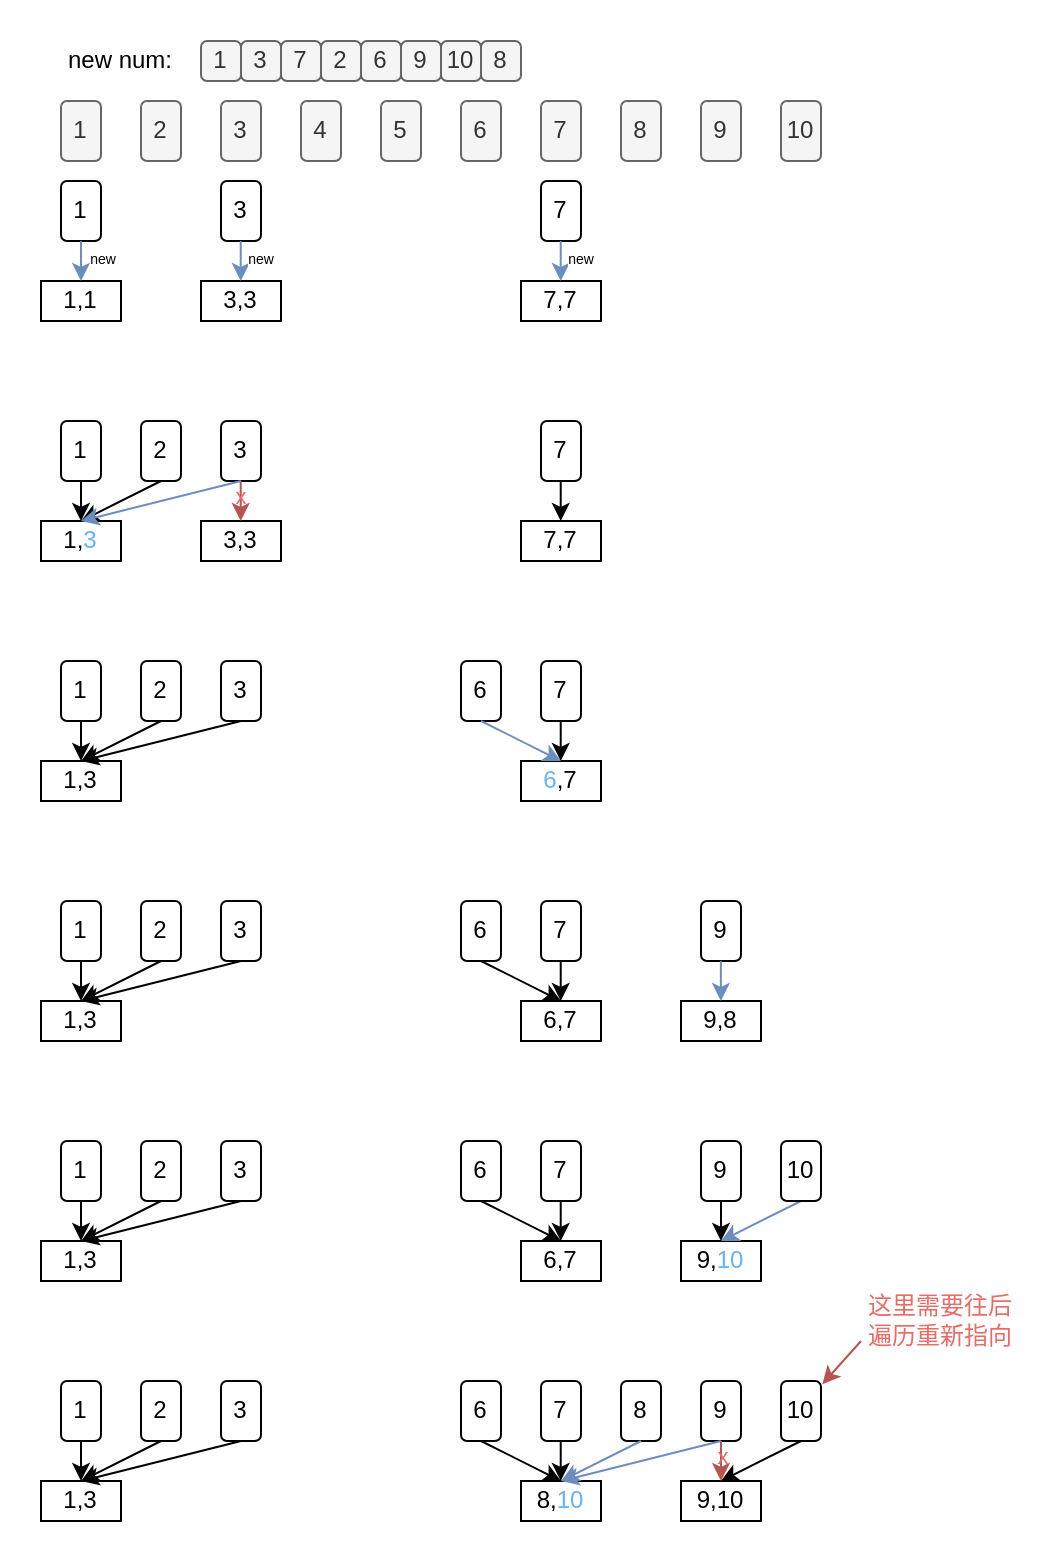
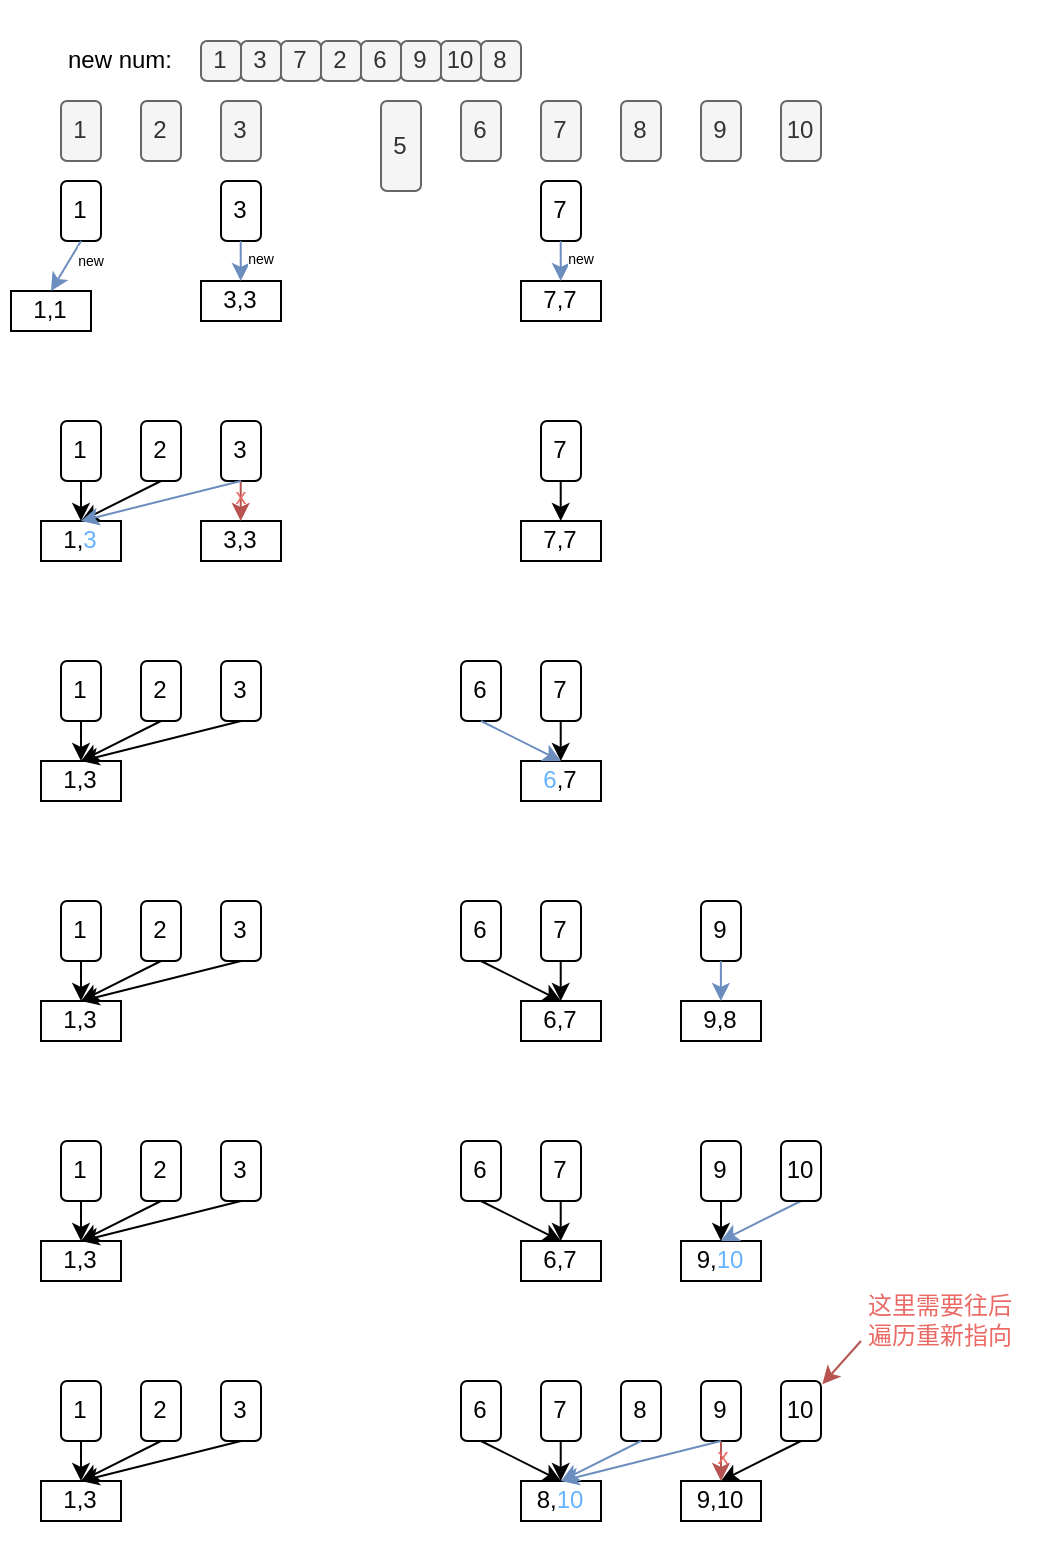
(321, 131) -> none
(401, 131) -> (401, 146)
(81, 301) -> (51, 311)
